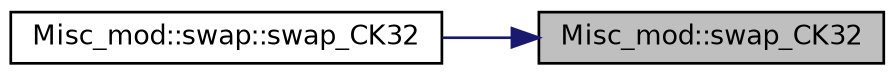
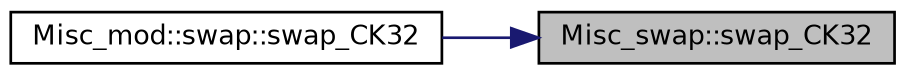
(711, 38) -> (717, 38)
